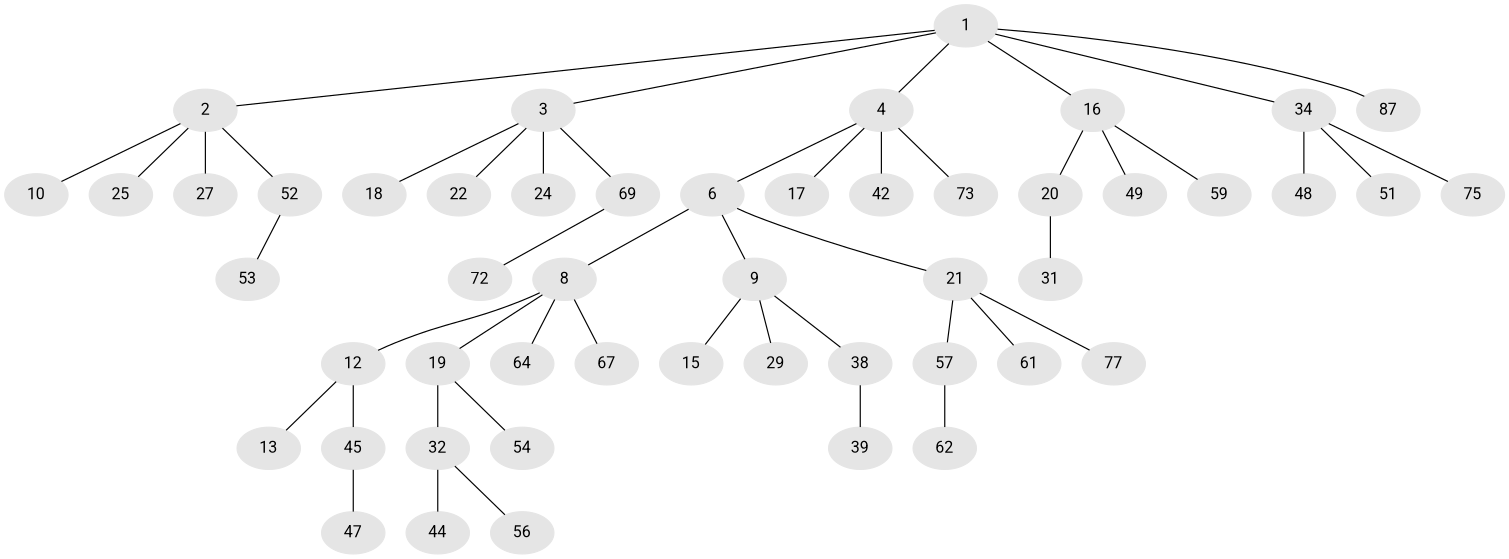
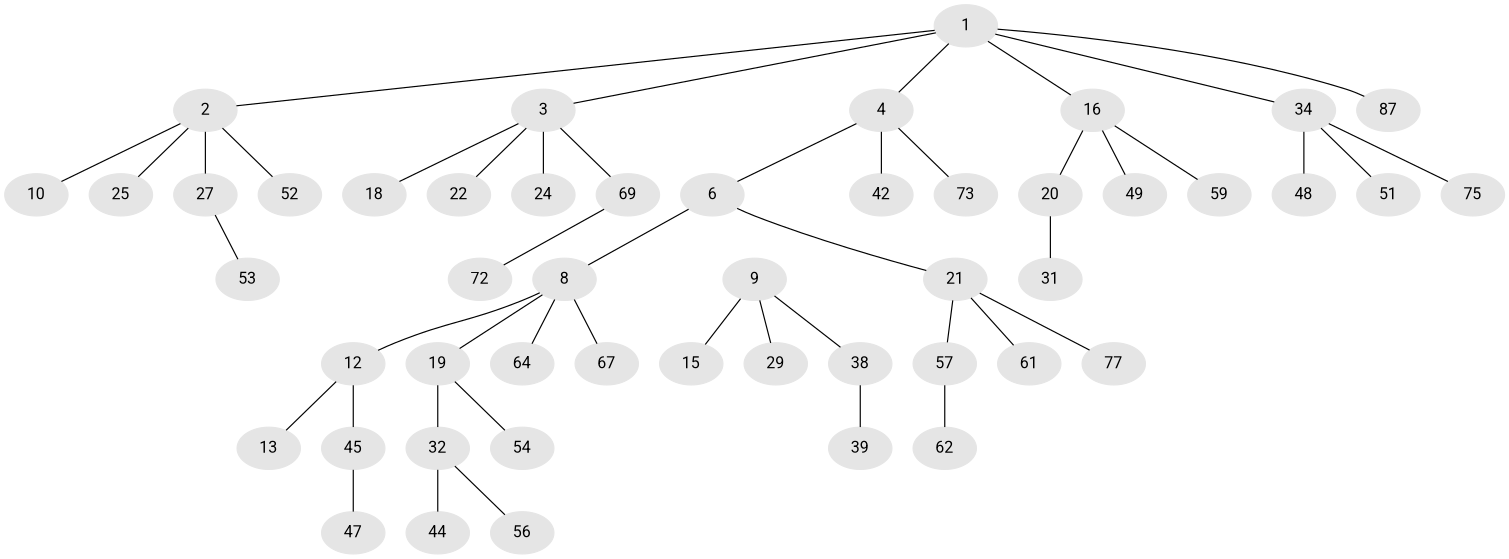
(797, 195) -> none
(269, 237) -> (227, 237)
(734, 237) -> none
